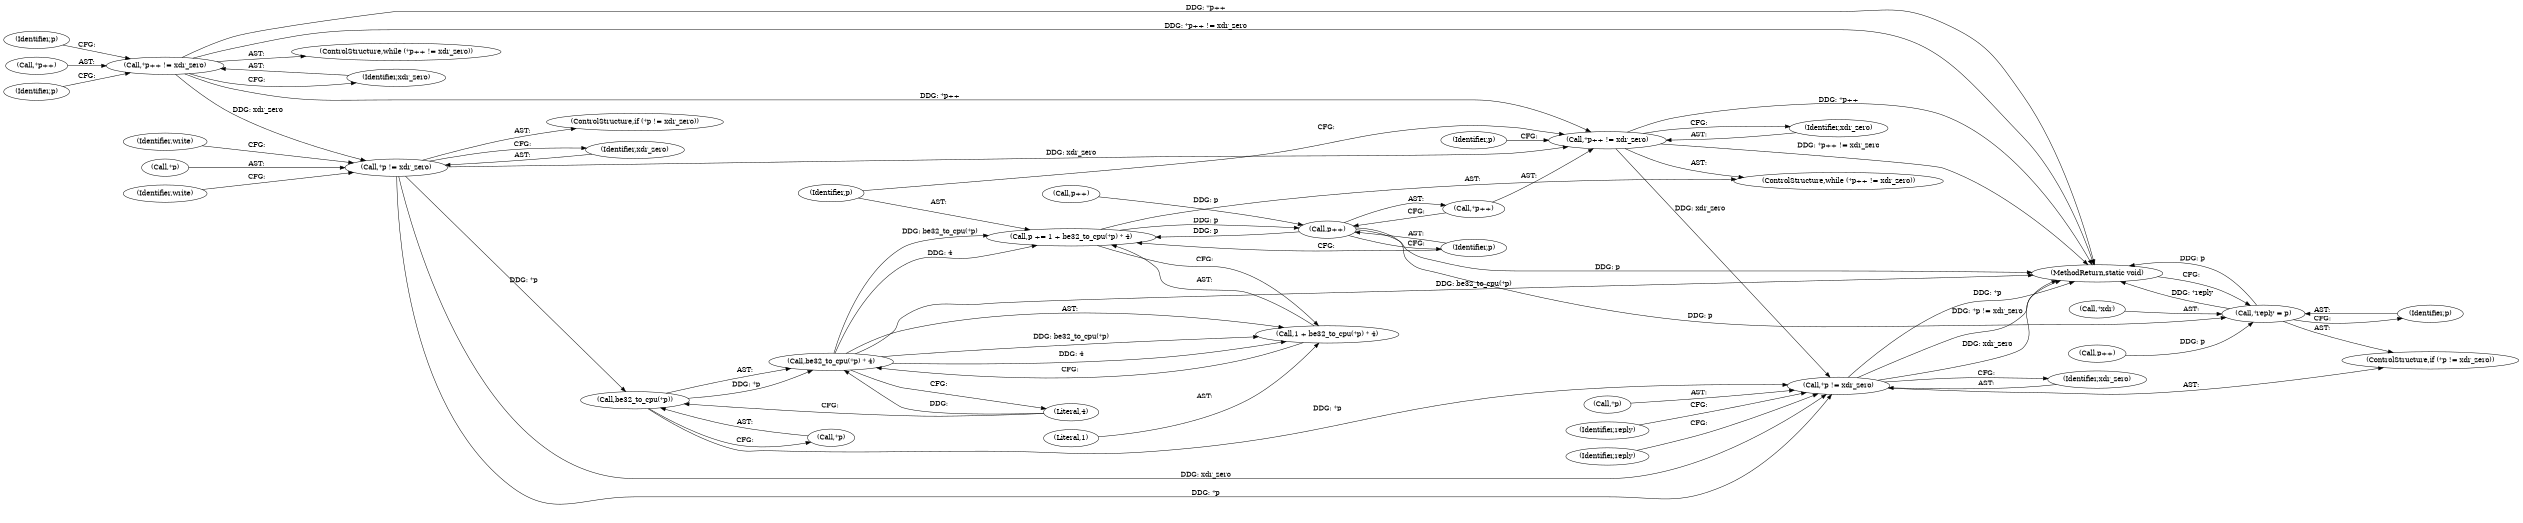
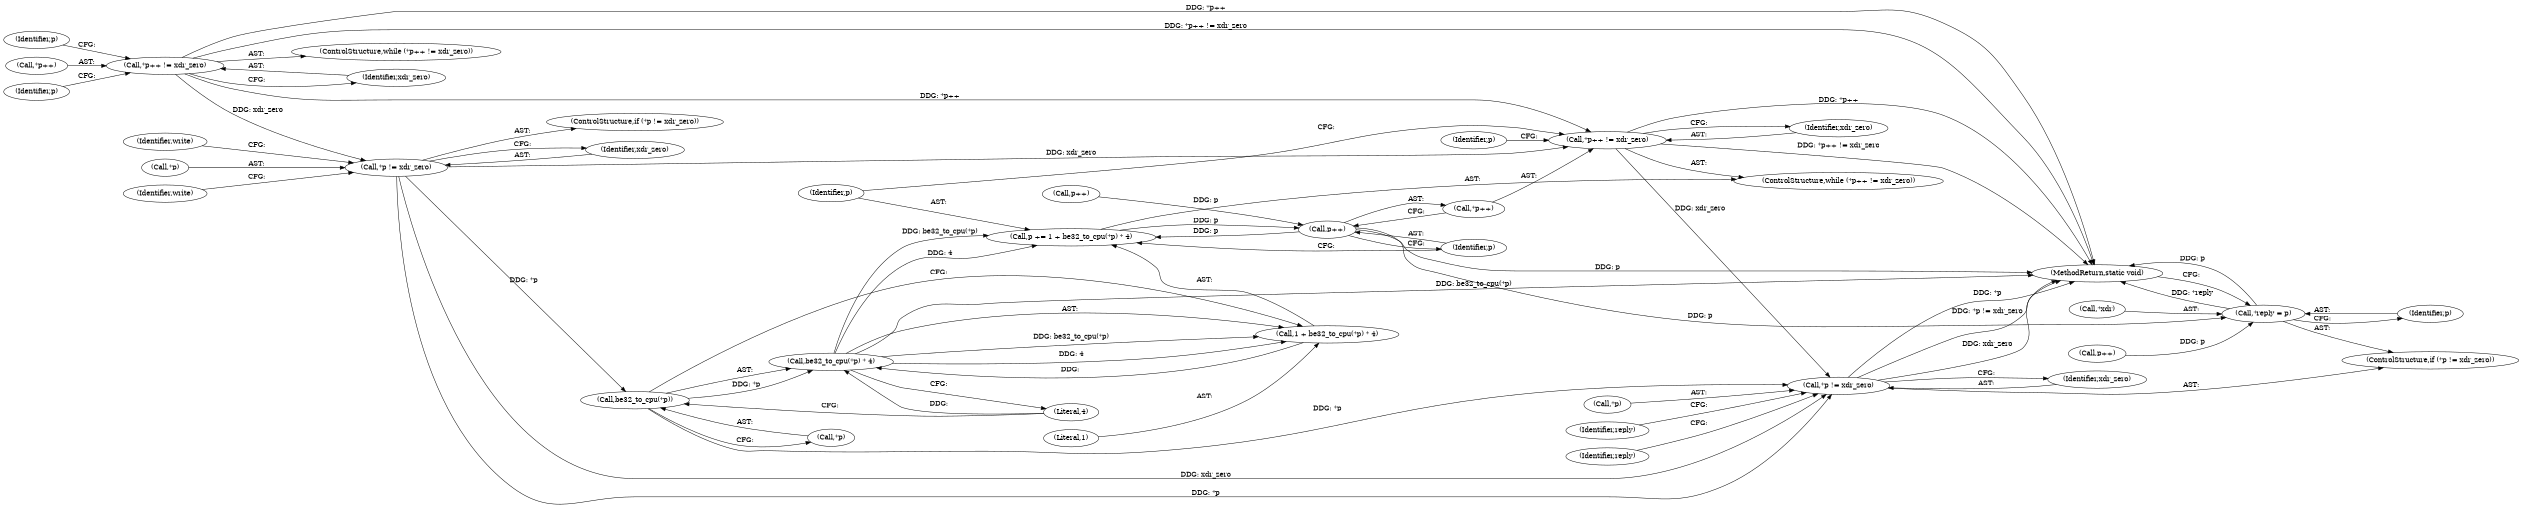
(1213, 267) -> (964, 277)
(1071, 370) -> (1071, 370)
